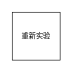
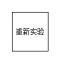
(36, 36) -> (30, 32)
